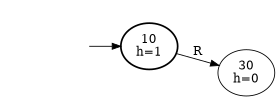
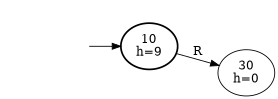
(149, 46) -> (149, 46)
